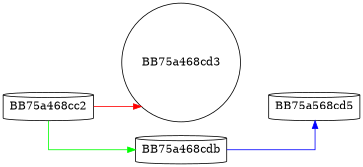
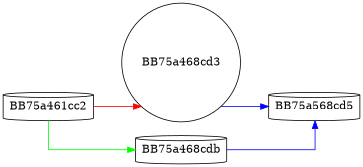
(48, 107) -> (48, 107)
none -> (241, 107)
